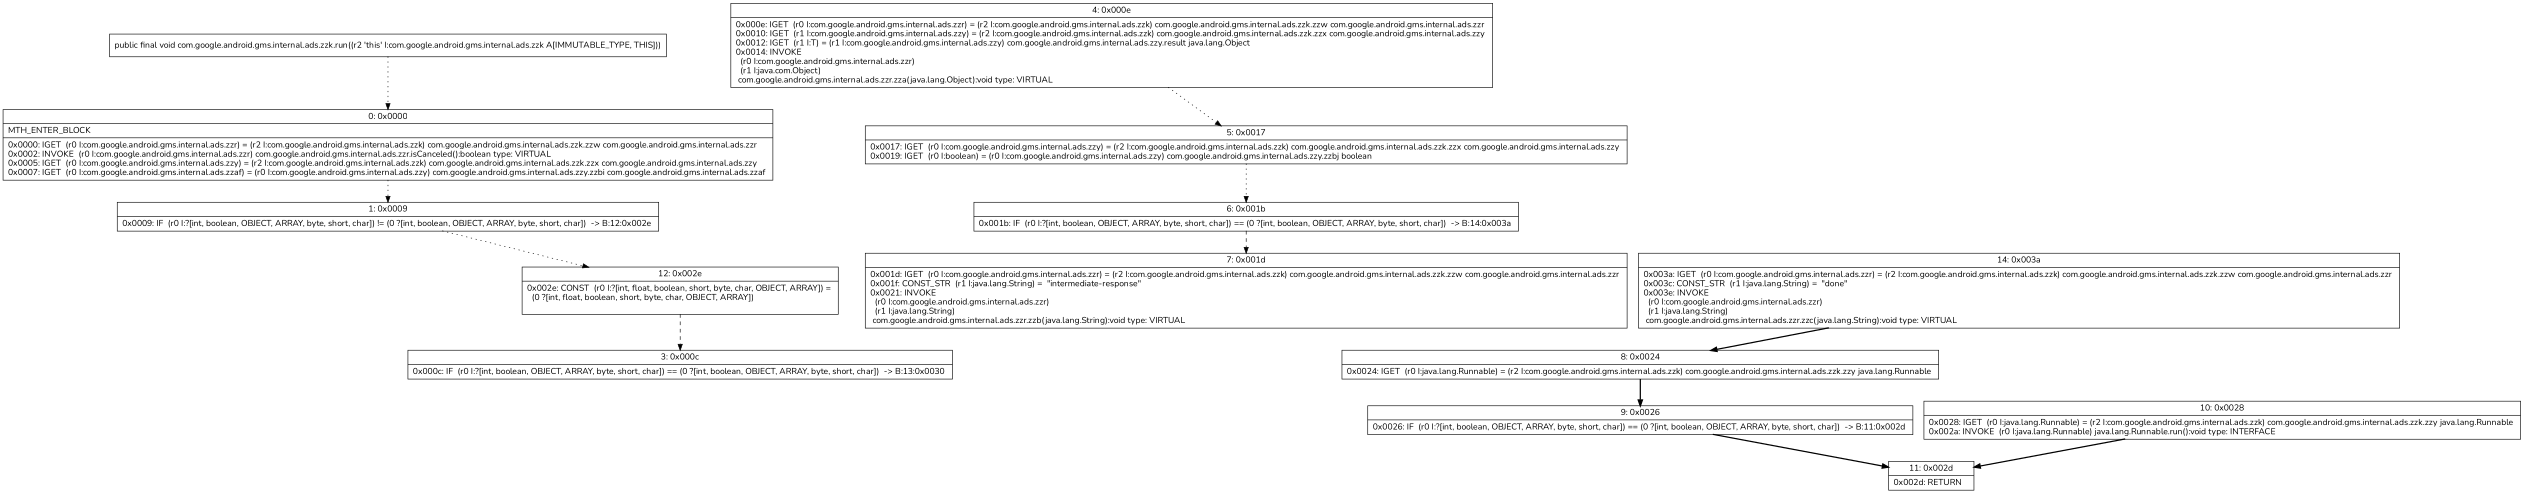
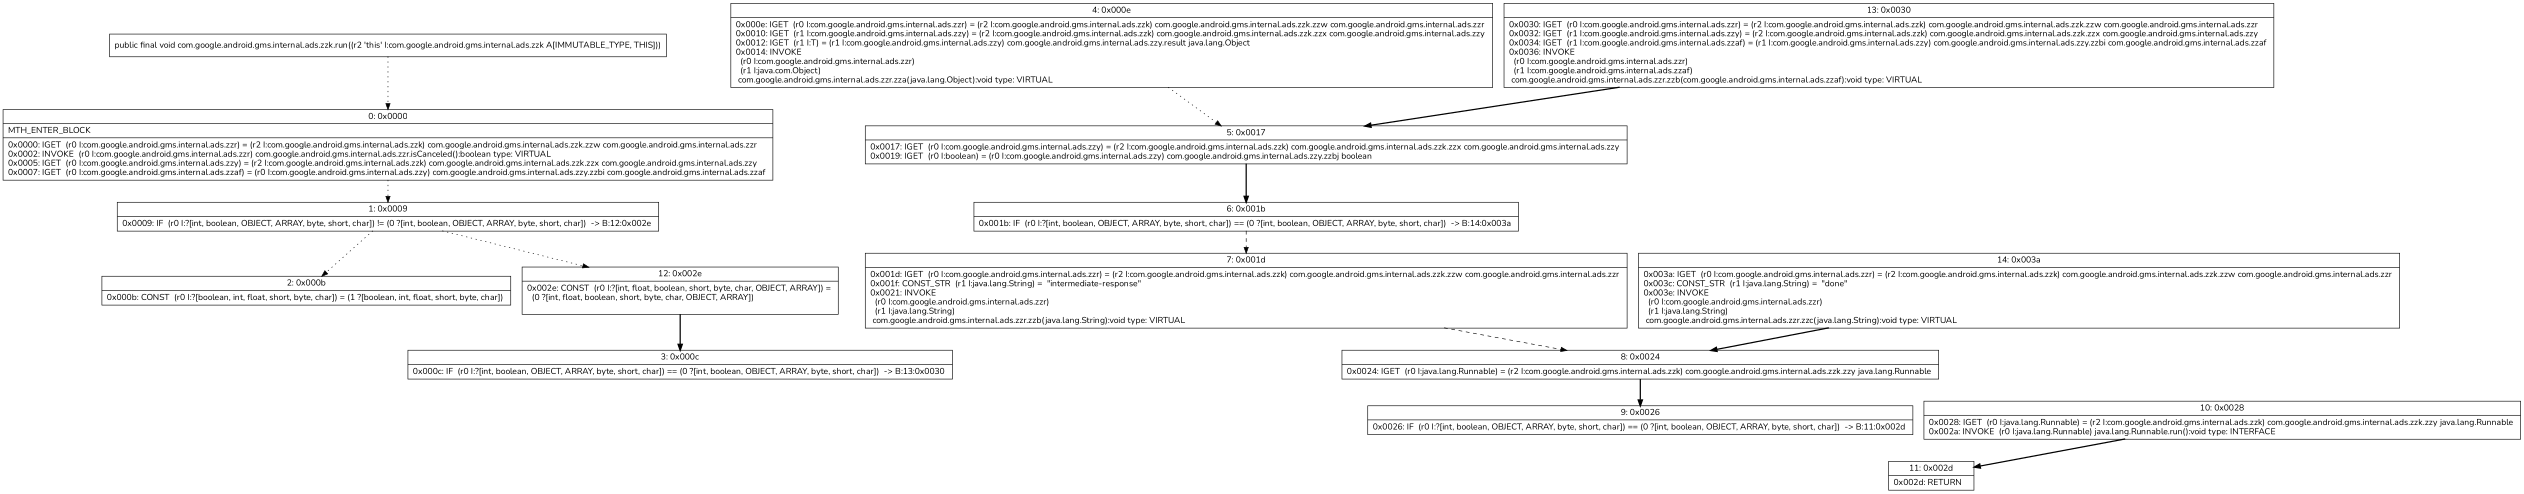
none -> (1889, 45)
(1246, 180) -> (1246, 180)
none -> (306, 291)
(680, 329) -> (680, 329)
none -> (1503, 339)
(1798, 450) -> none
